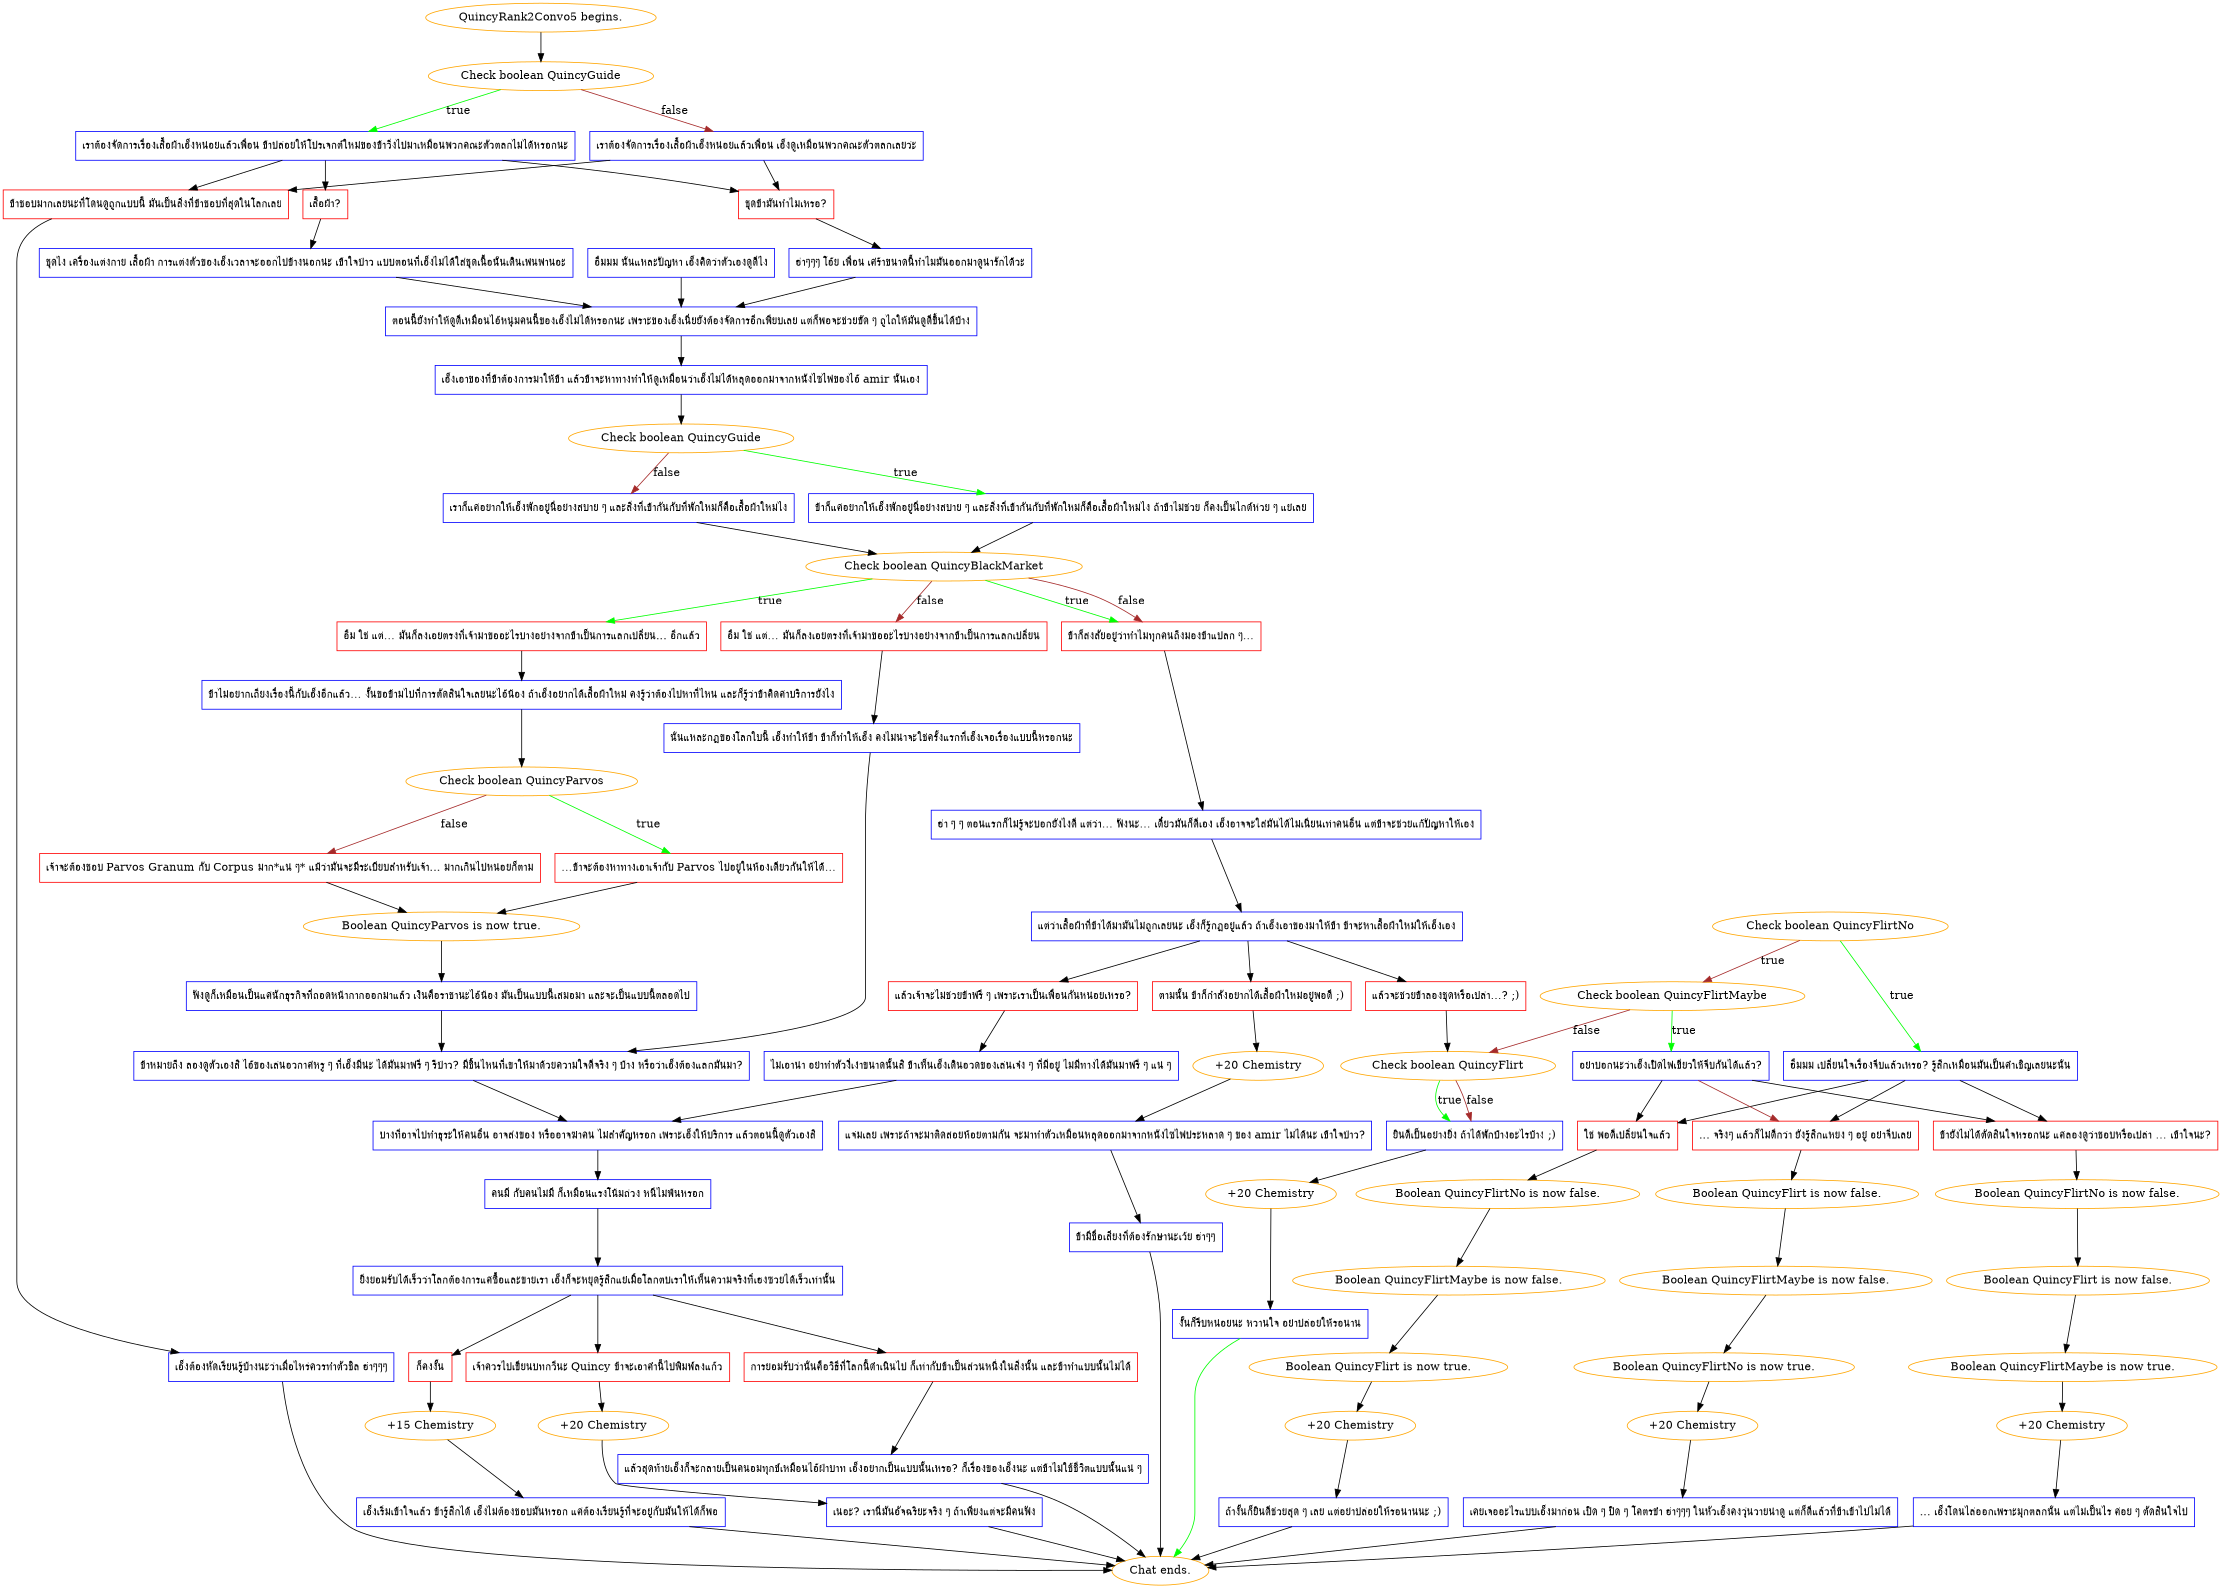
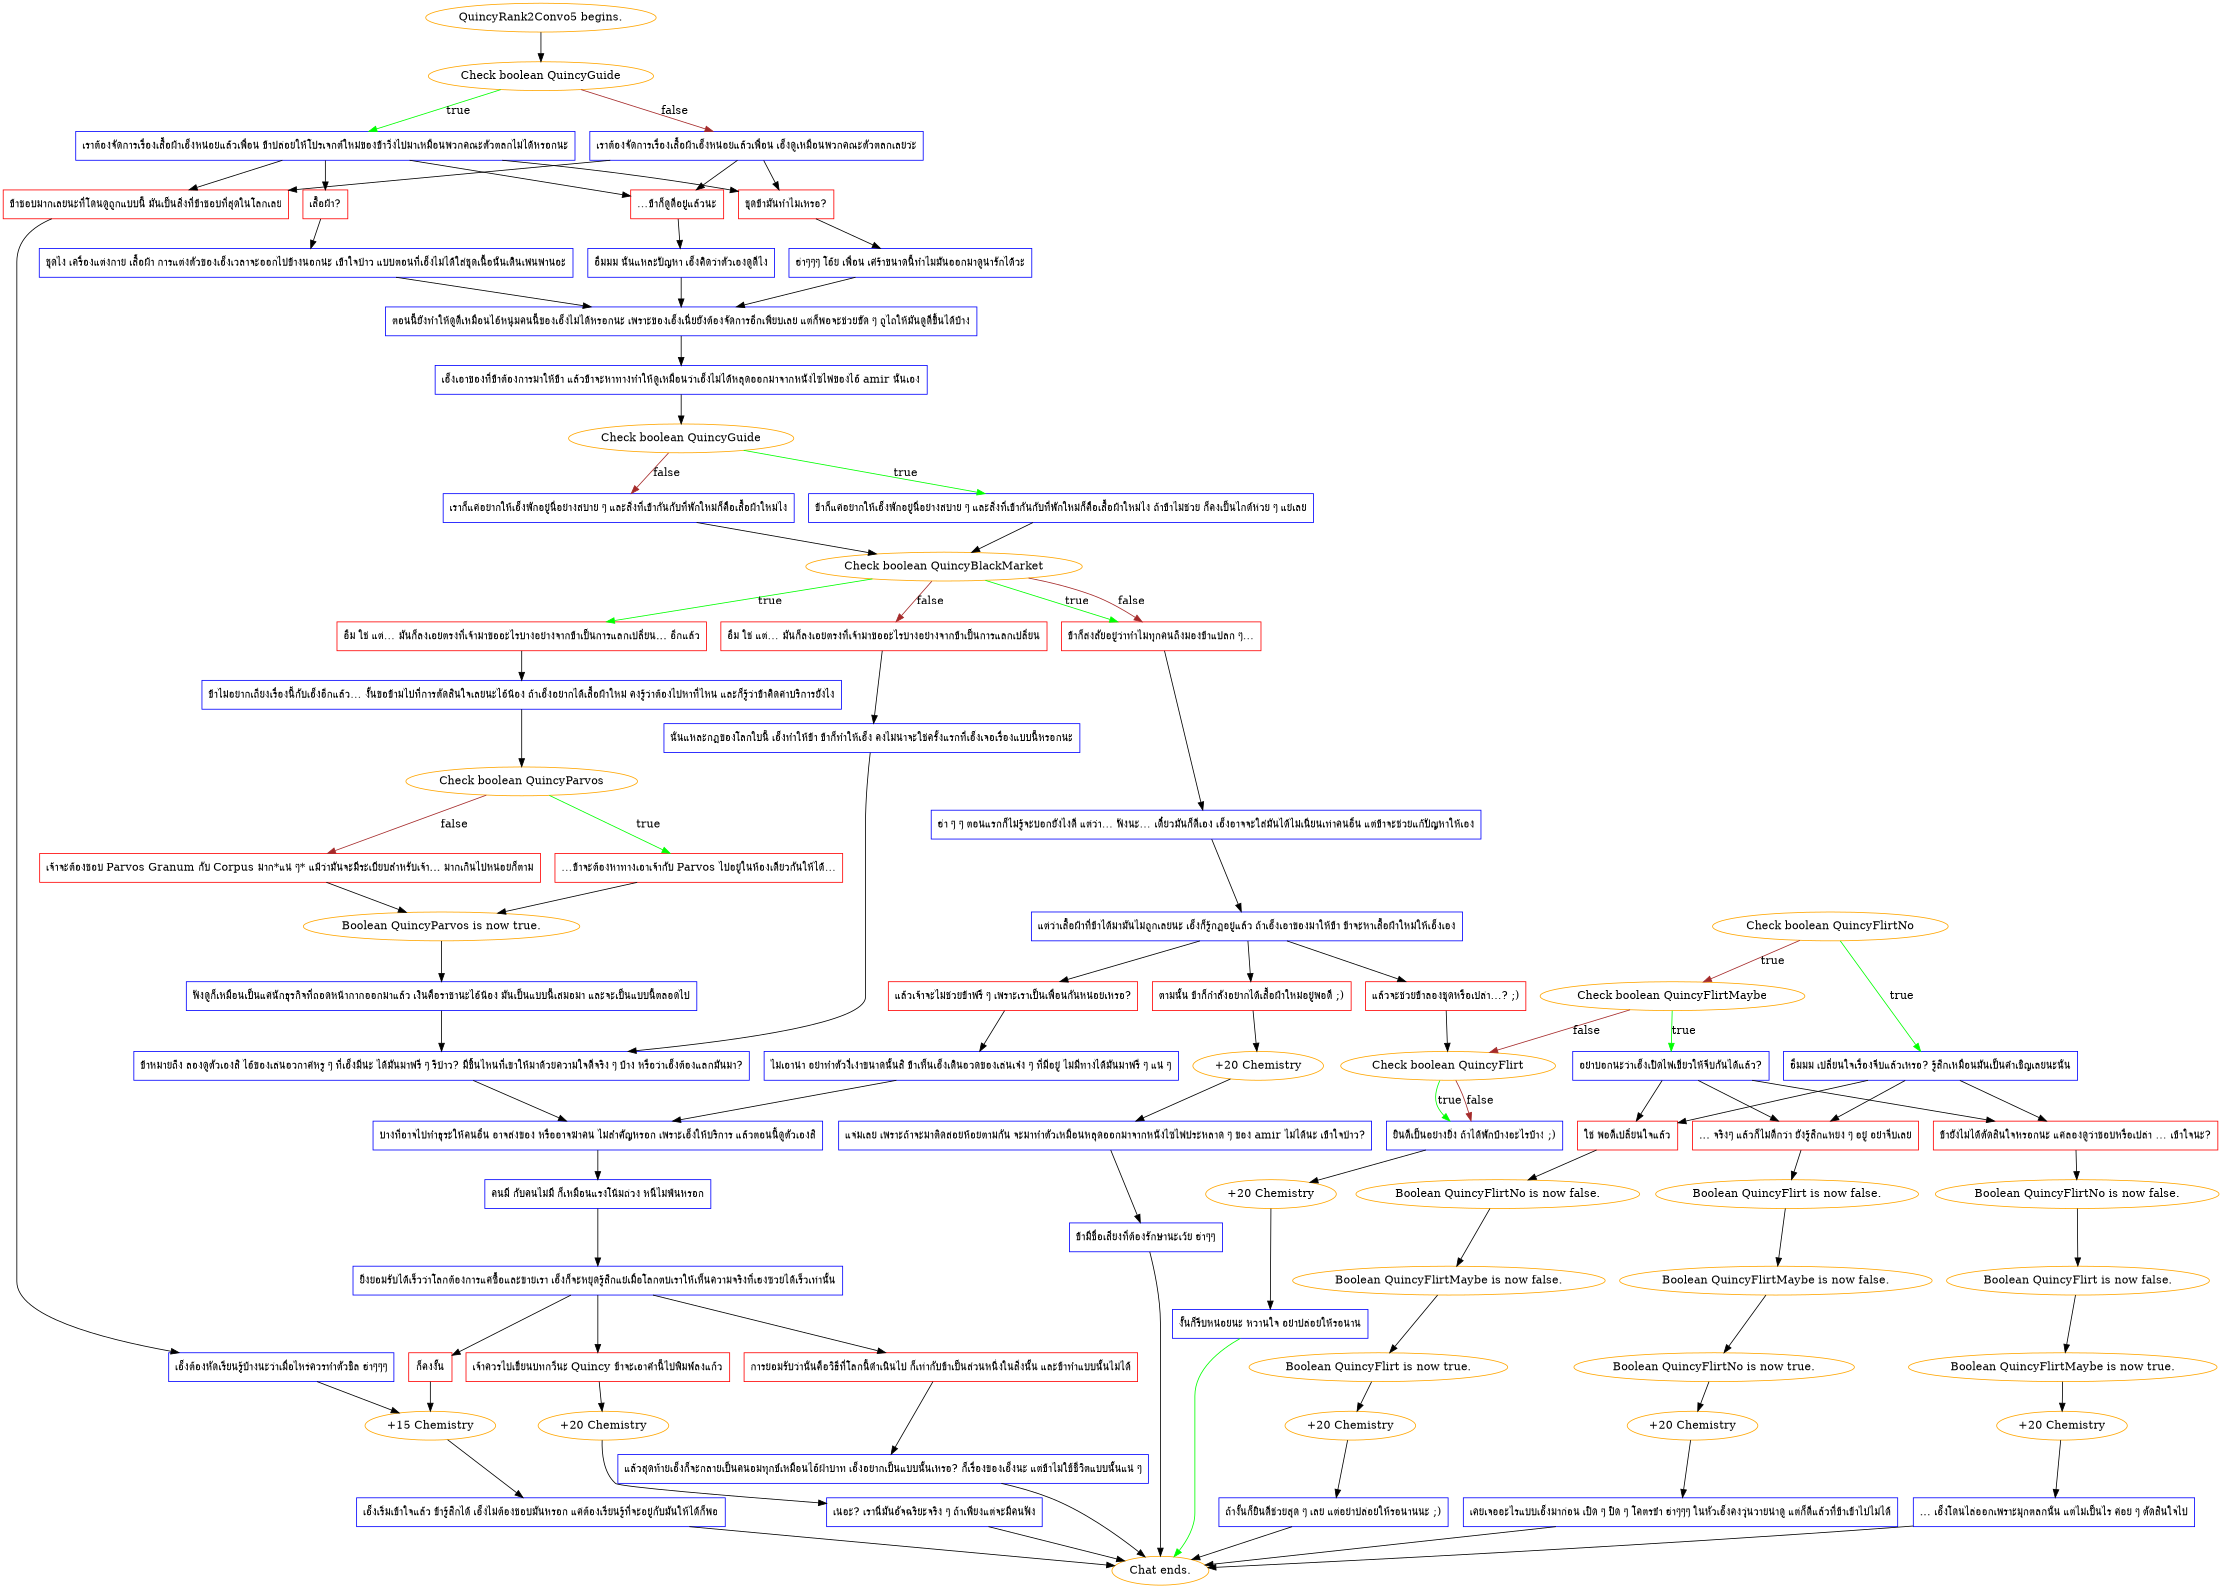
none -> (677, 204)
(1735, 1099) -> (1735, 1099)
(643, 1563) -> (354, 1396)
